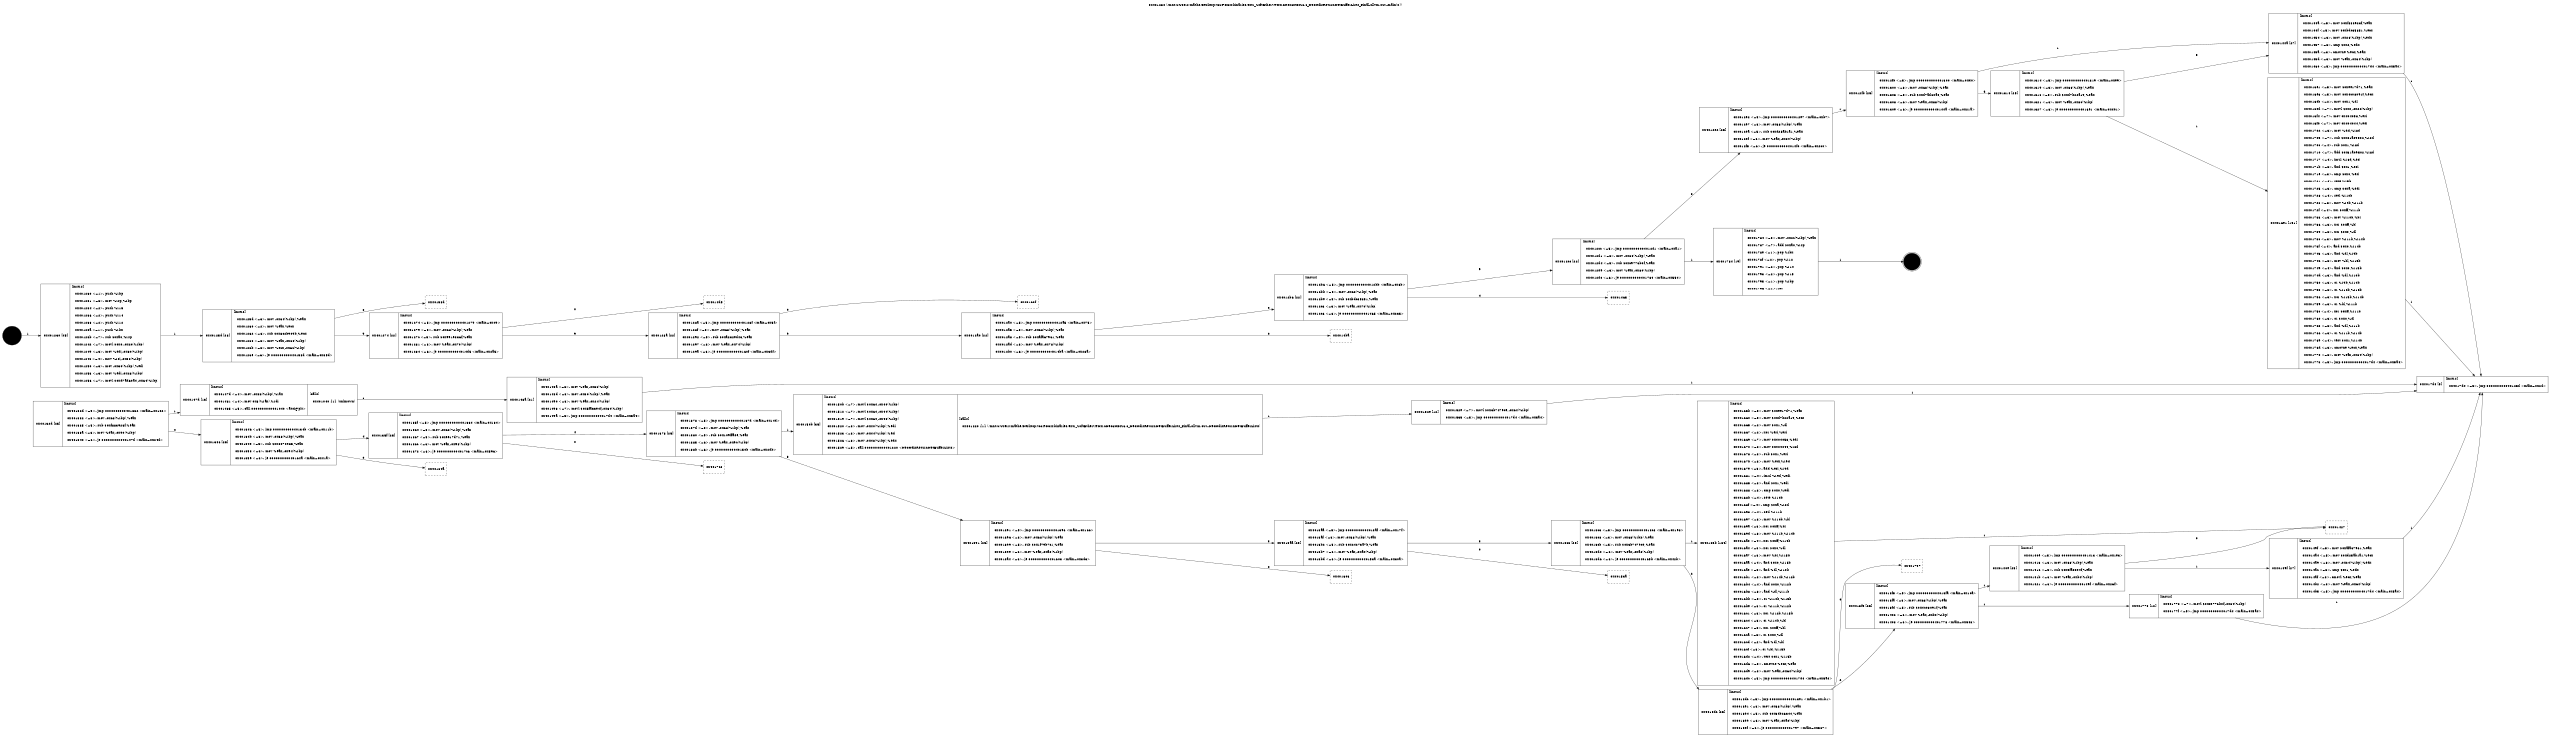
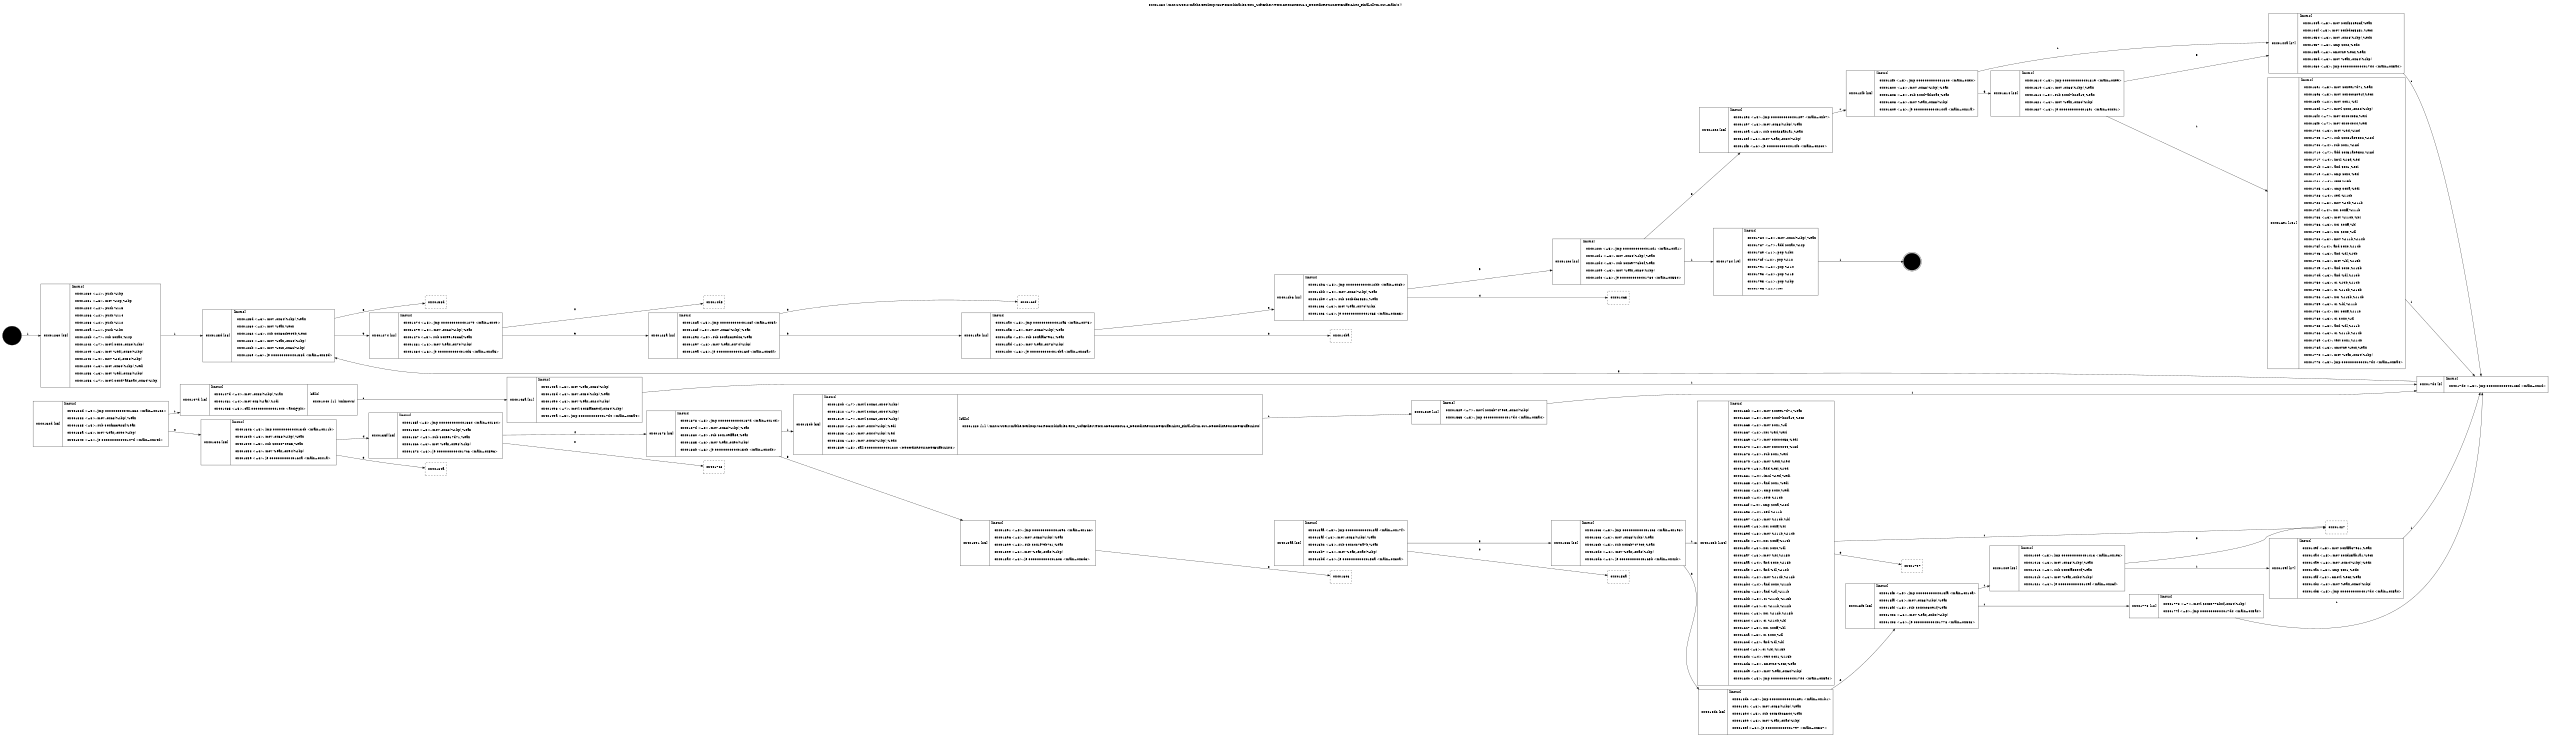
none -> (1376, 374)
(1184, 543) -> none
(1841, 607) -> (1867, 559)
